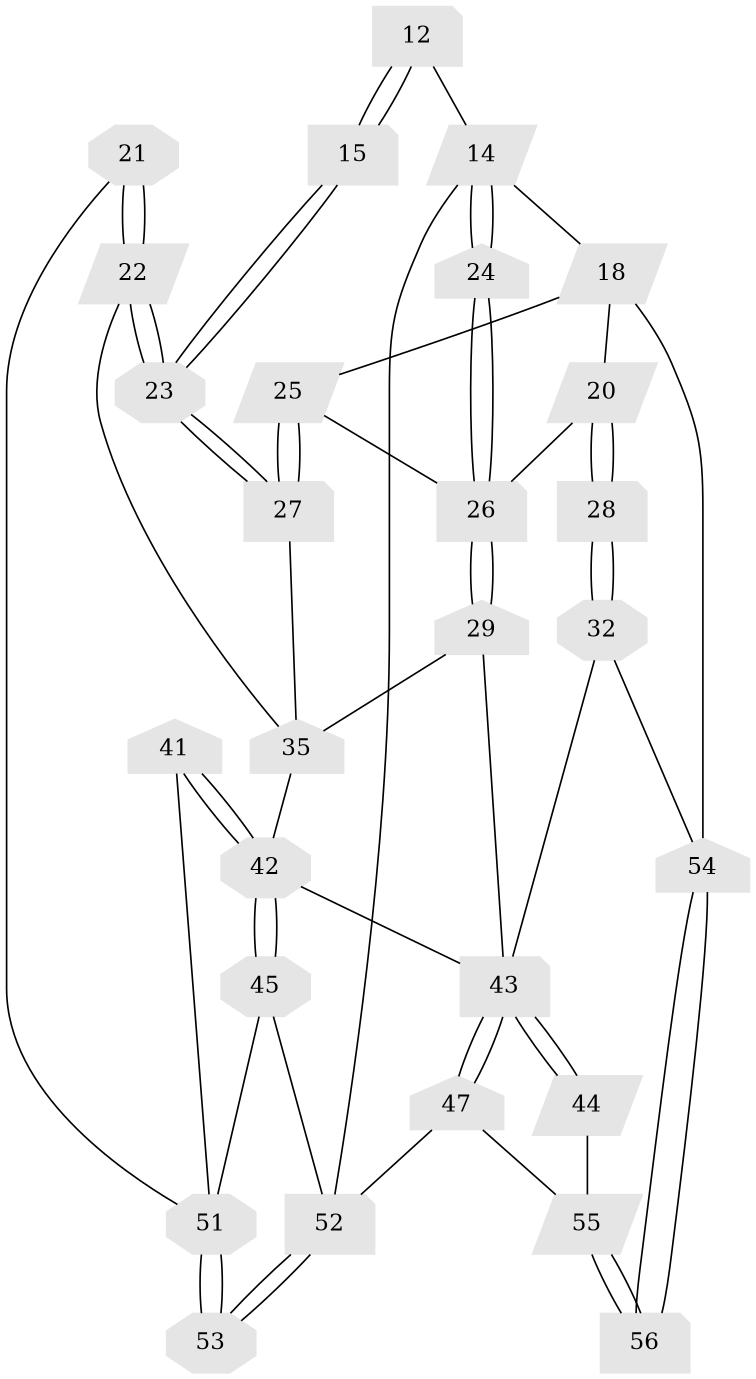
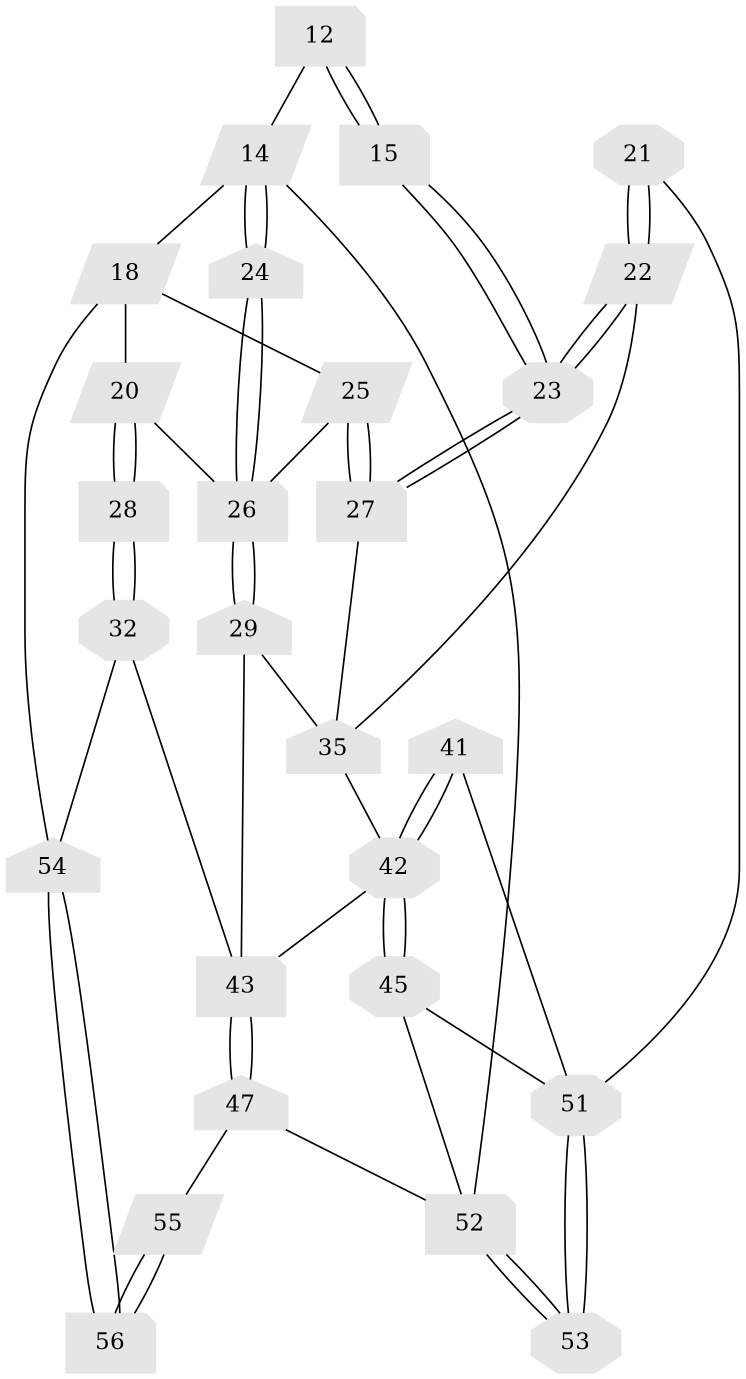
(587, 1106) -> none
